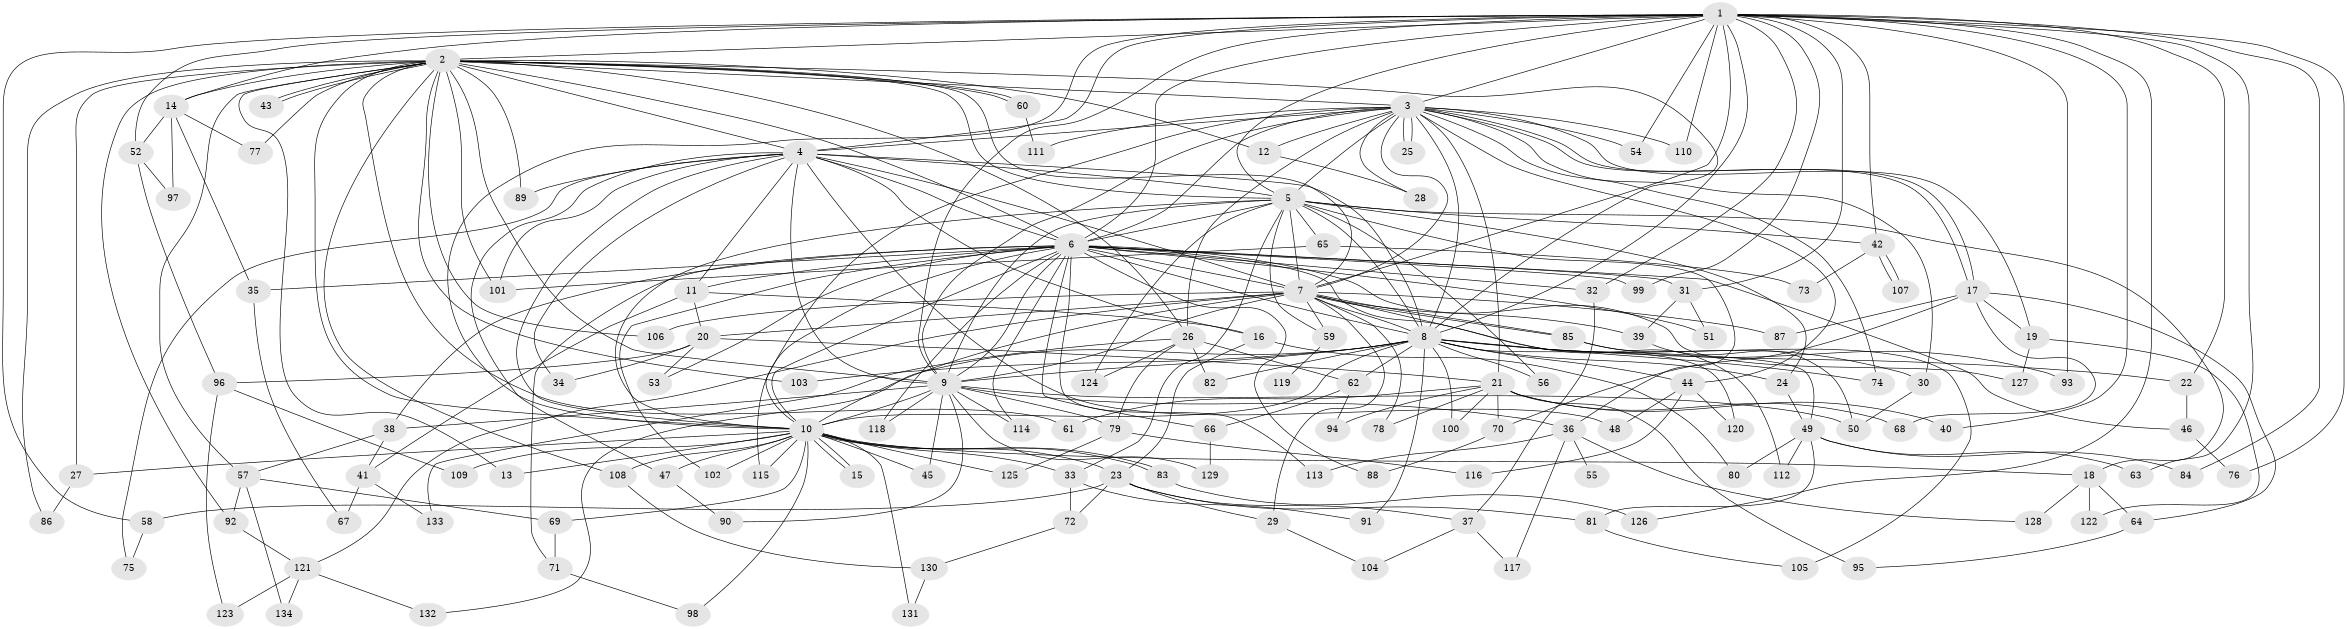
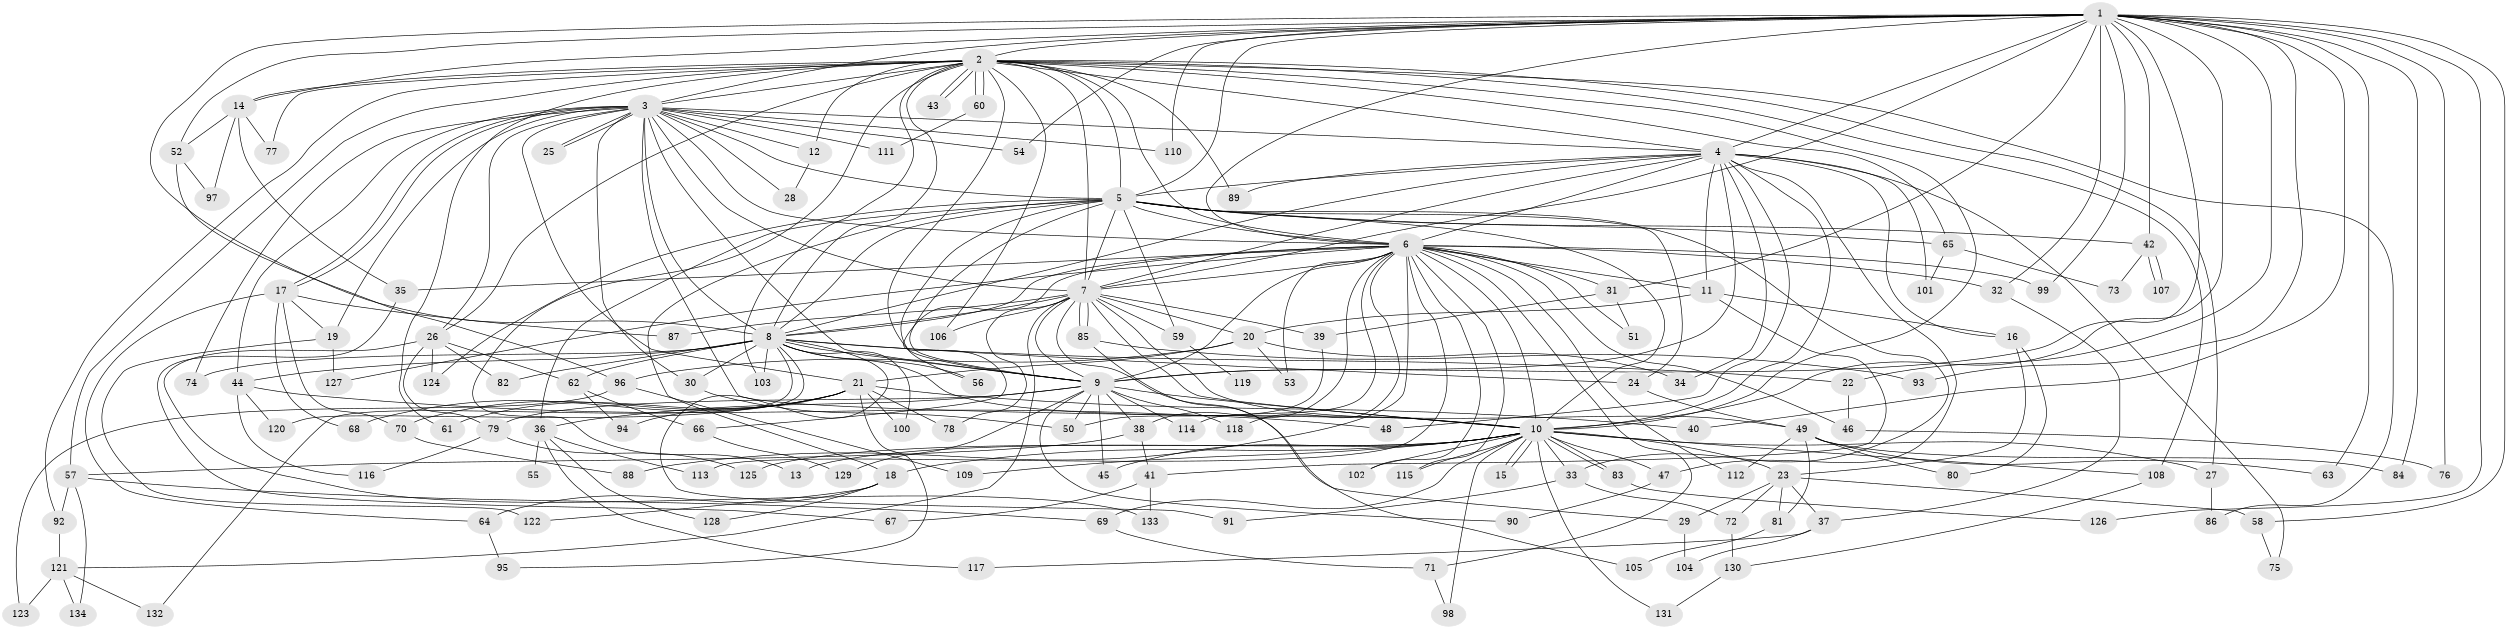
(461, 178) -> (1489, 103)
